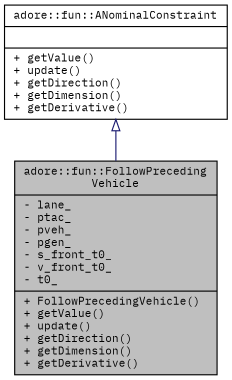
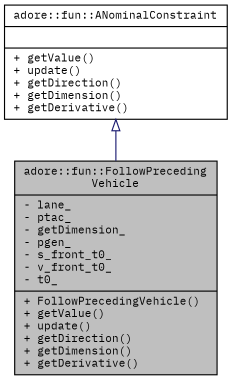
(48, 230) -> (75, 230)
